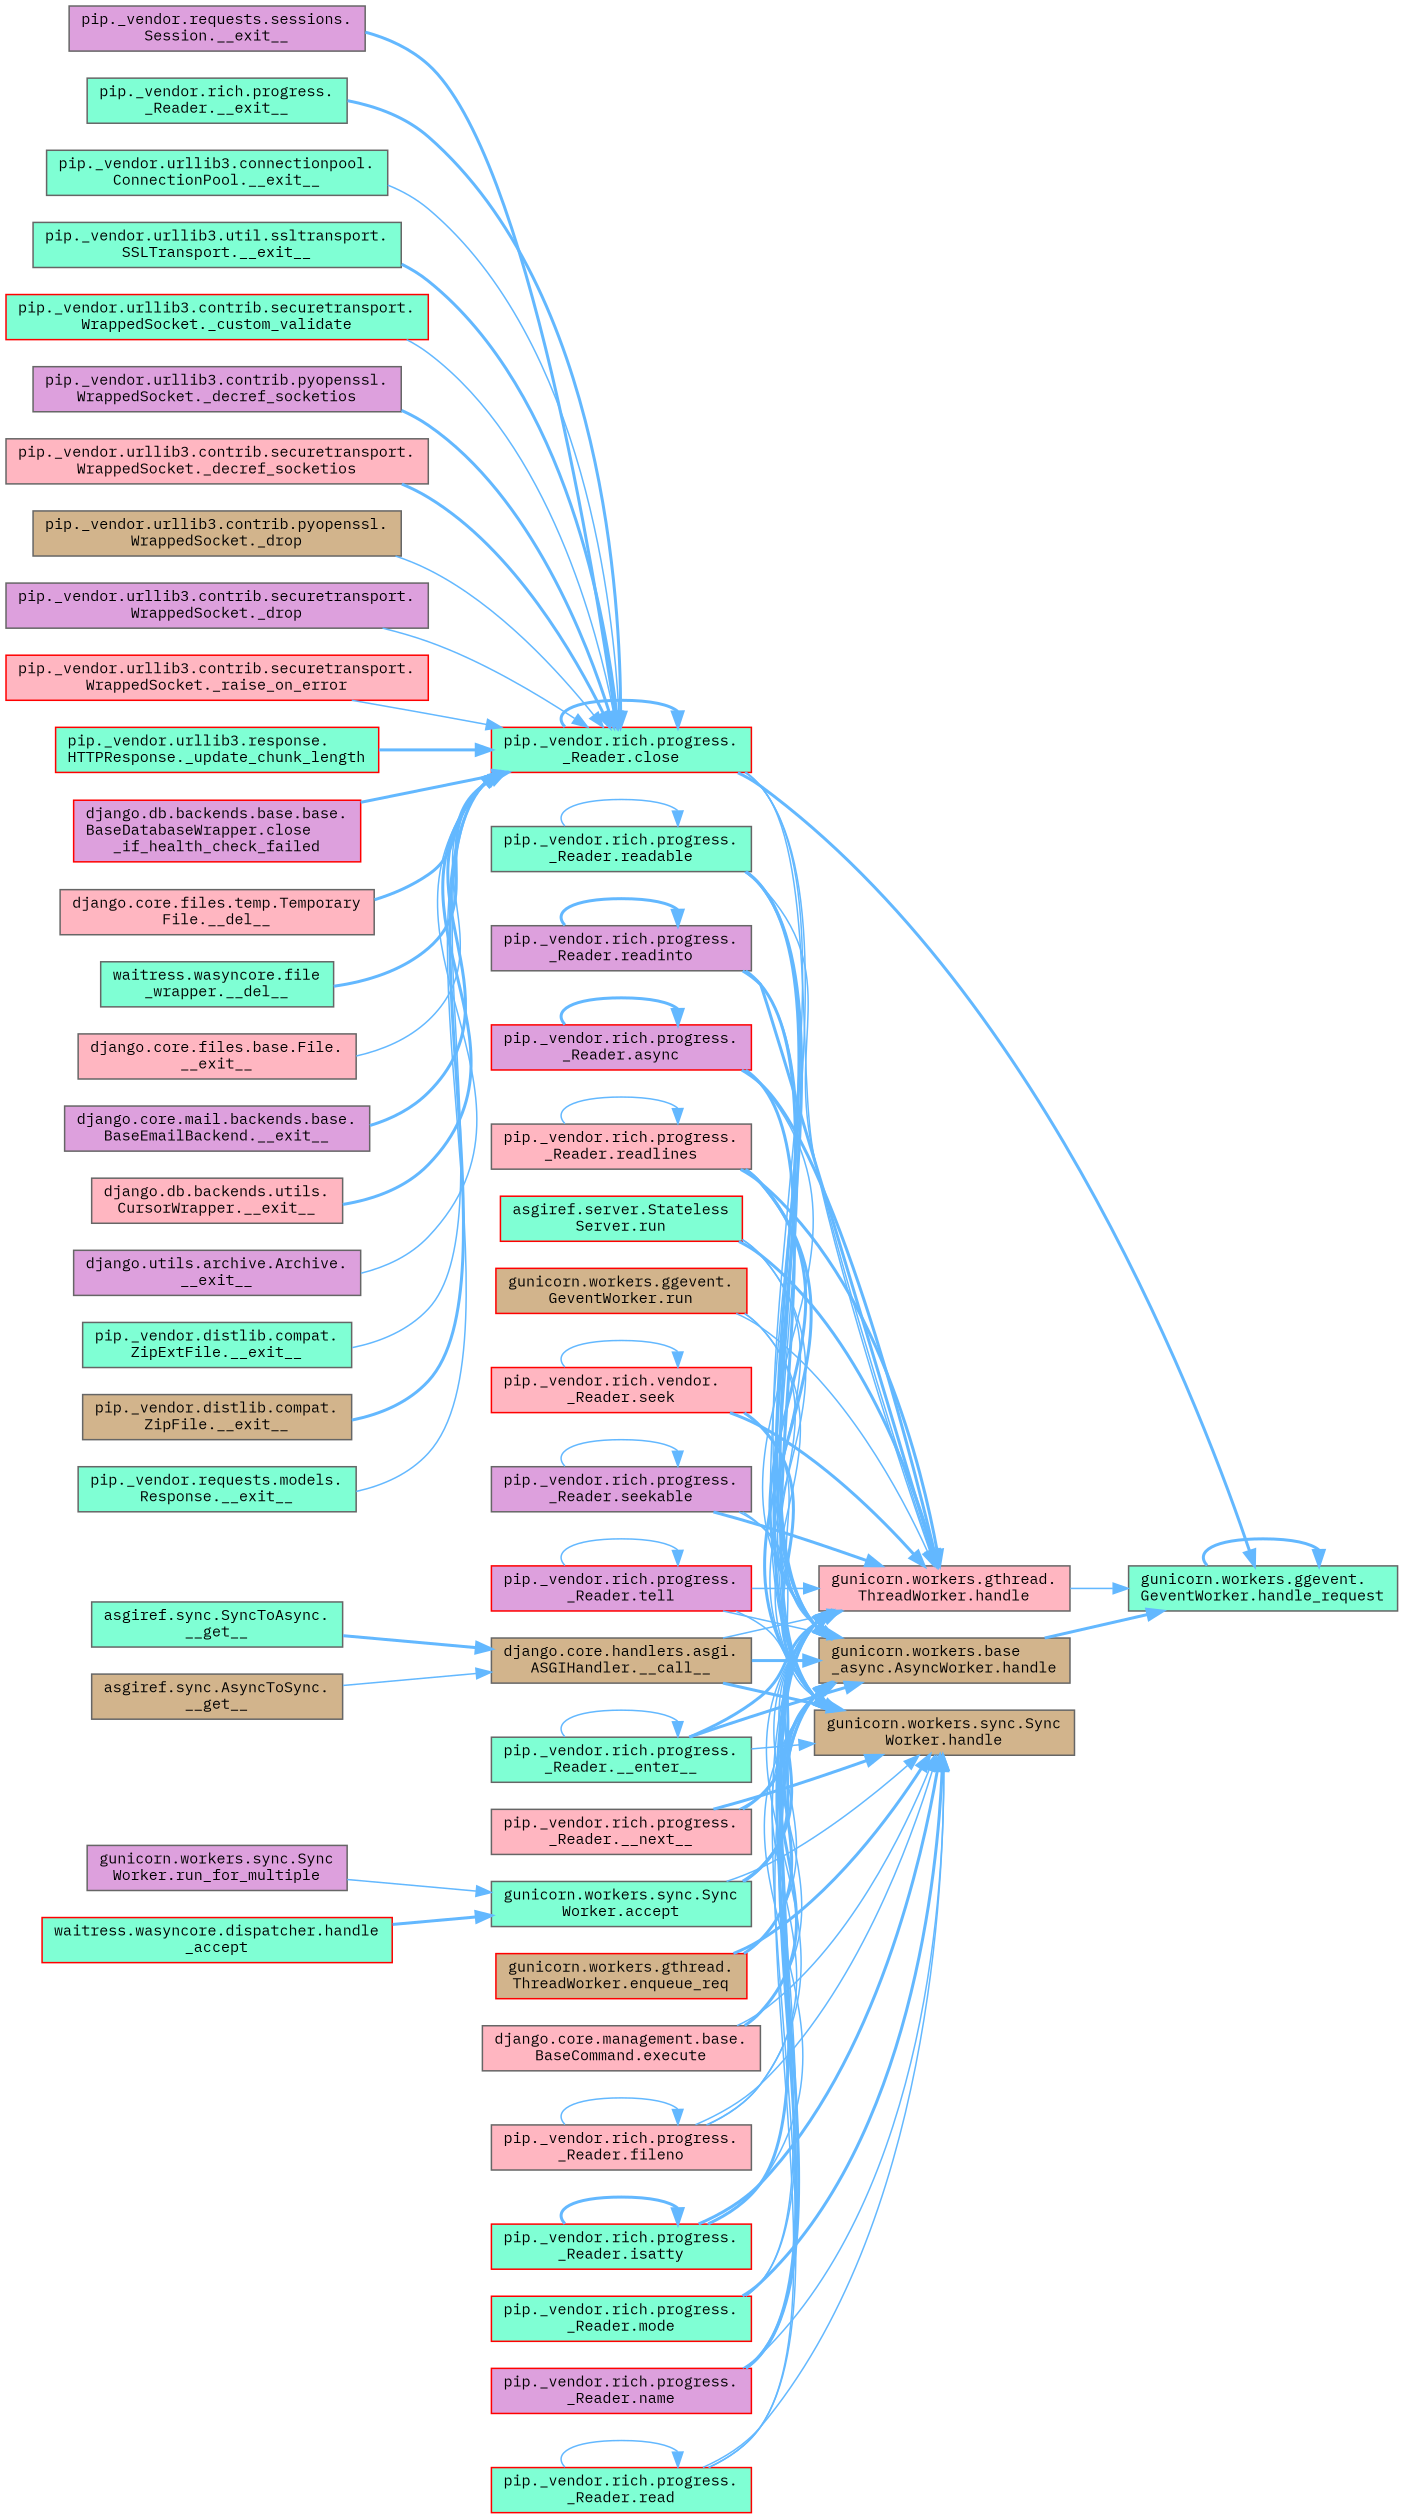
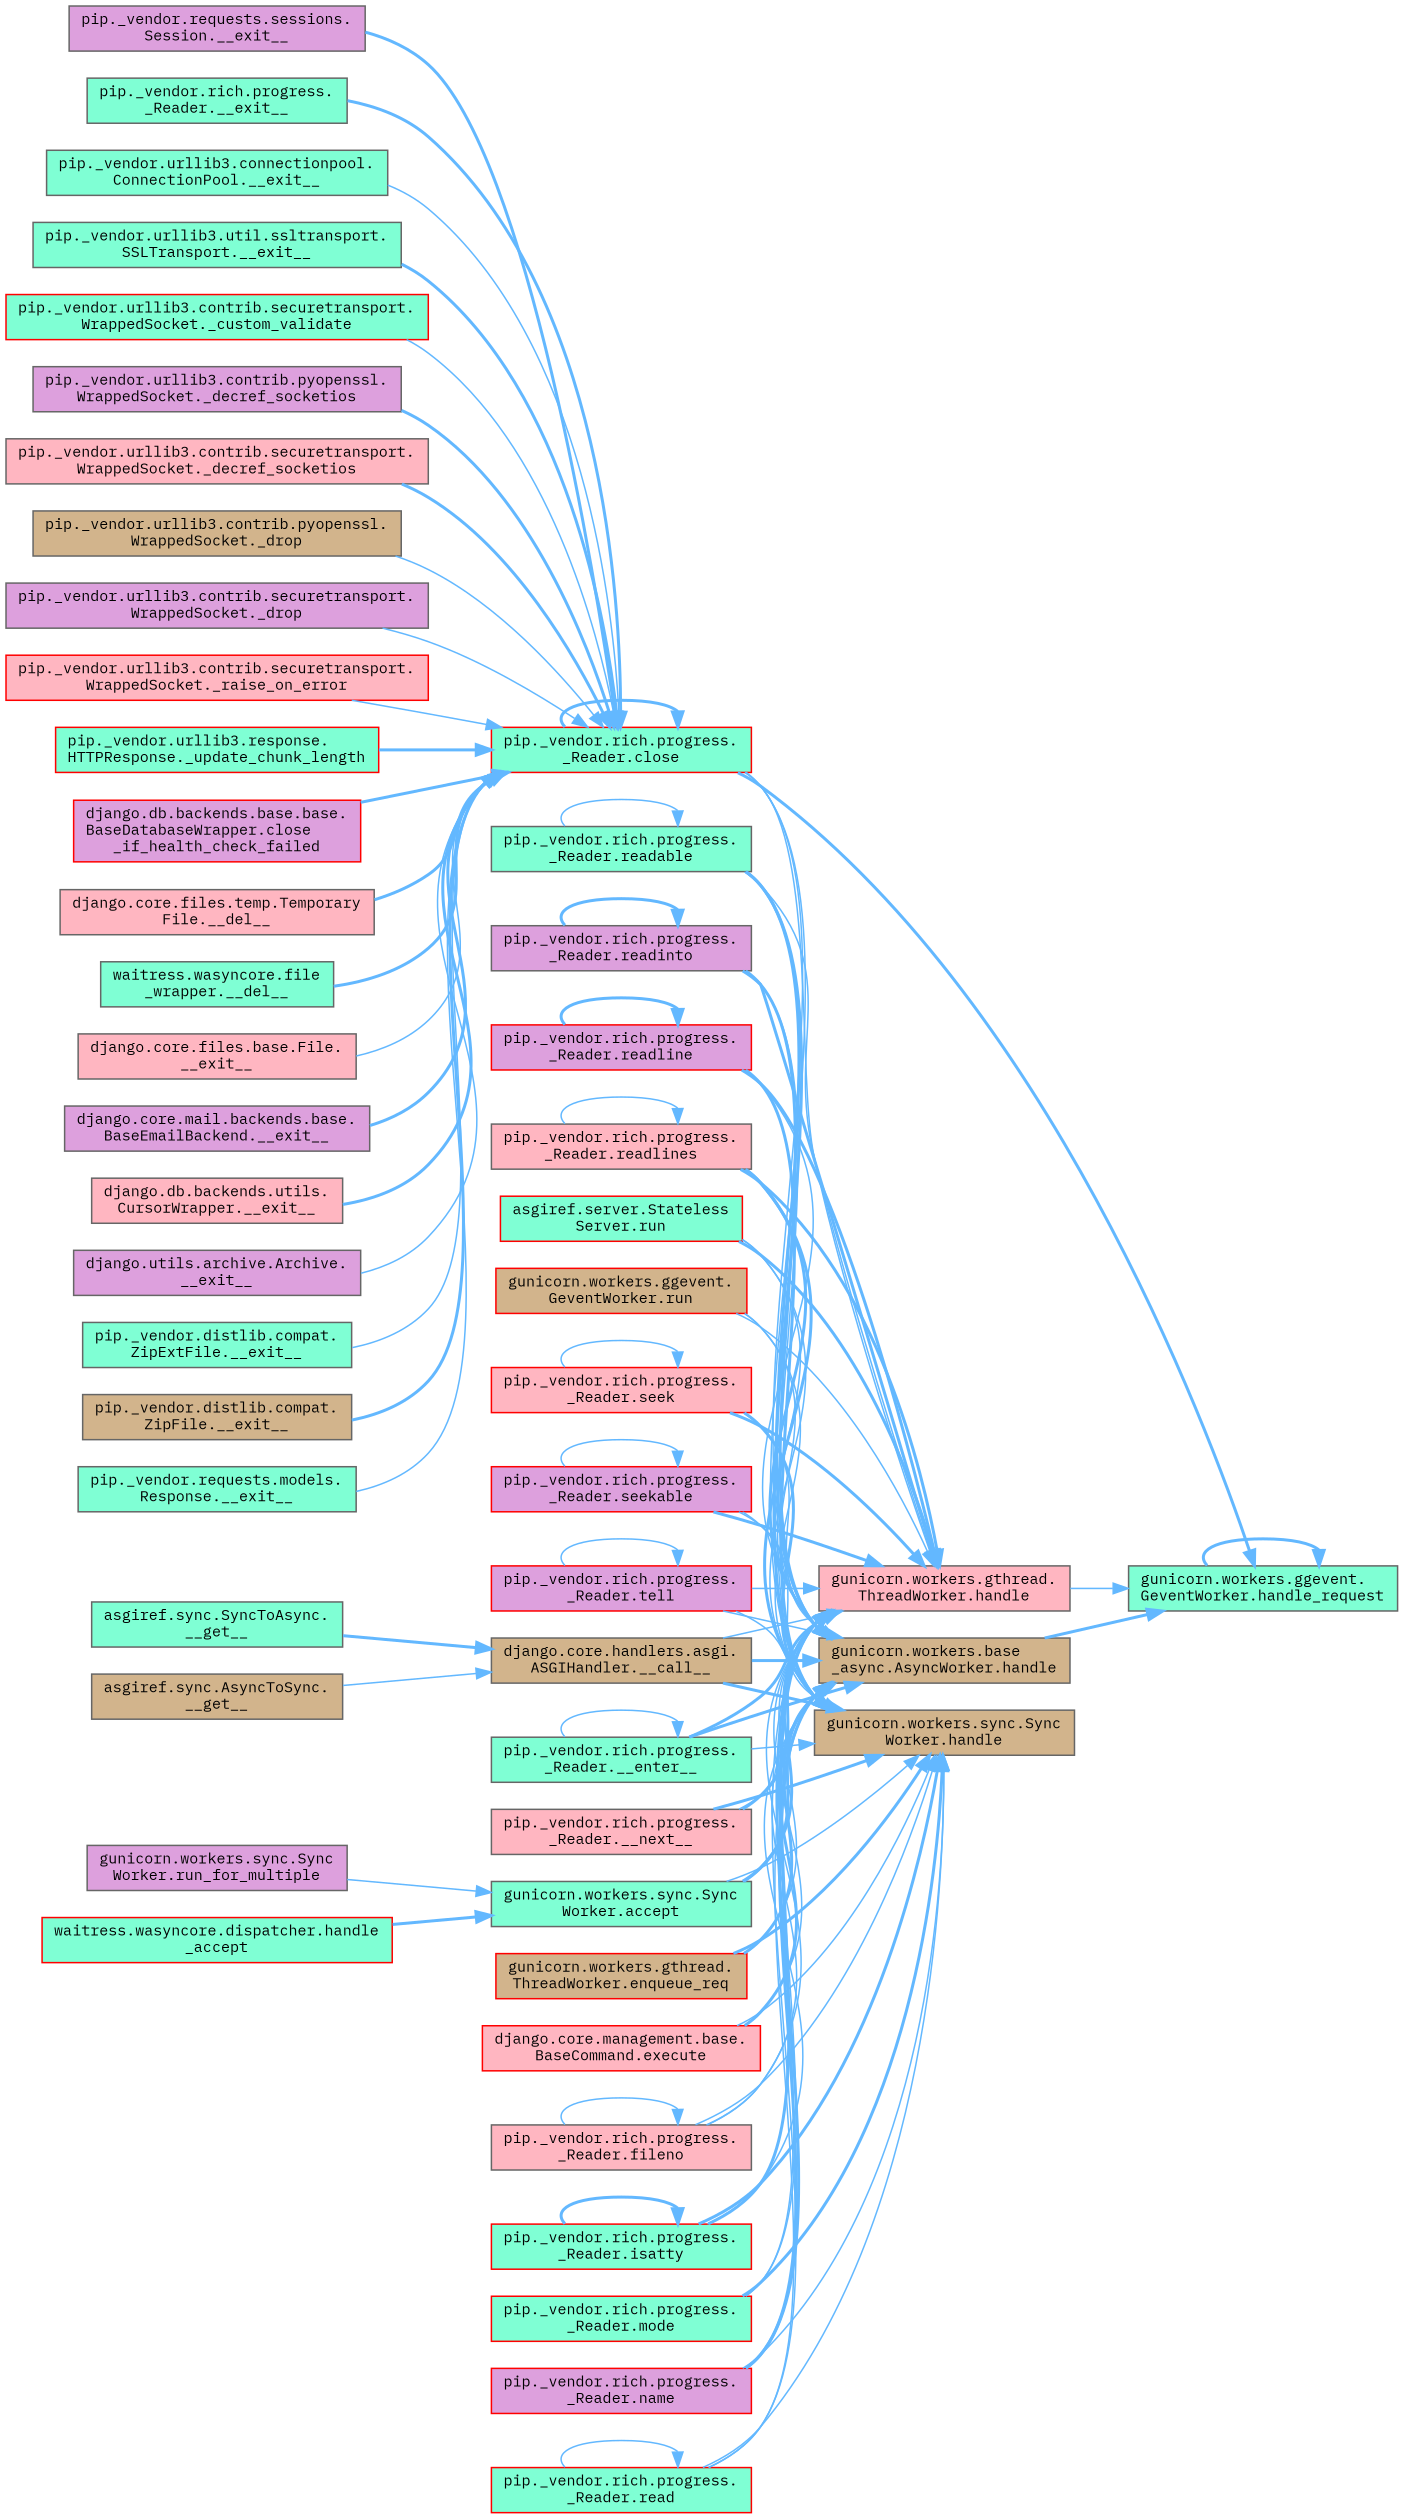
(621, 1047) -> (621, 1047)
(621, 1390) -> (621, 1390)
(621, 1489) -> (621, 1489)
(621, 2048) -> (621, 2048)
